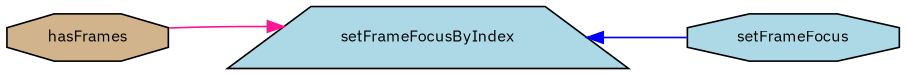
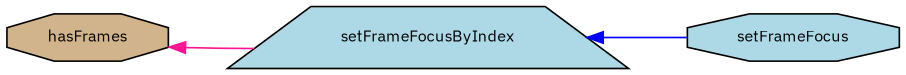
(218, 27) -> (220, 48)
